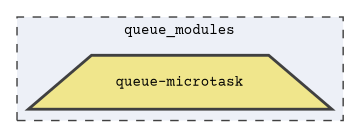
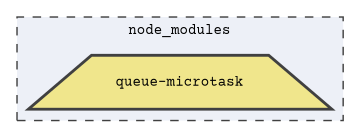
(180, 30) -> (180, 30)
